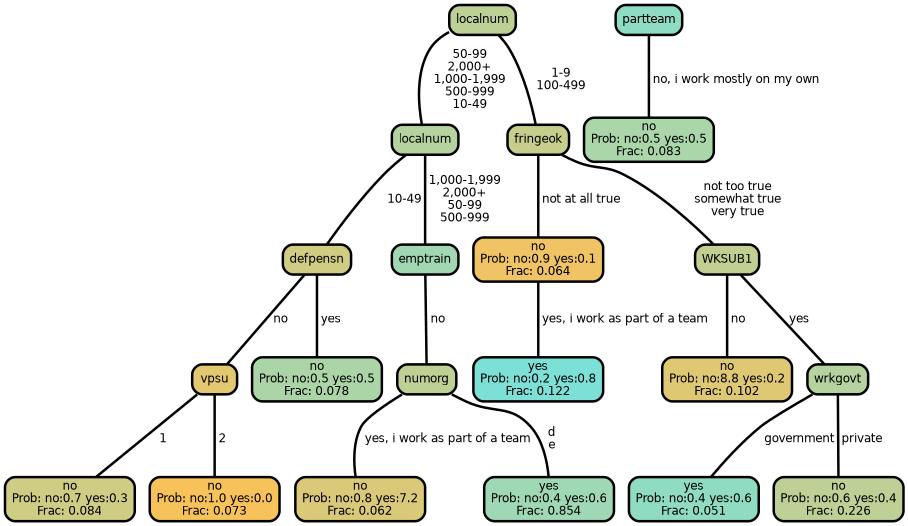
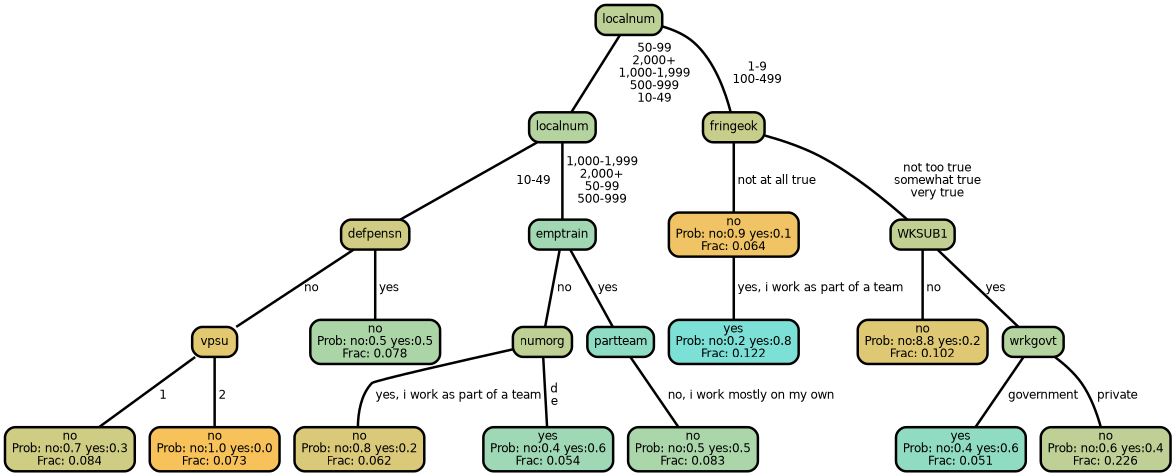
none -> (591, 288)
(360, 499) -> (359, 449)
(549, 499) -> (548, 449)
